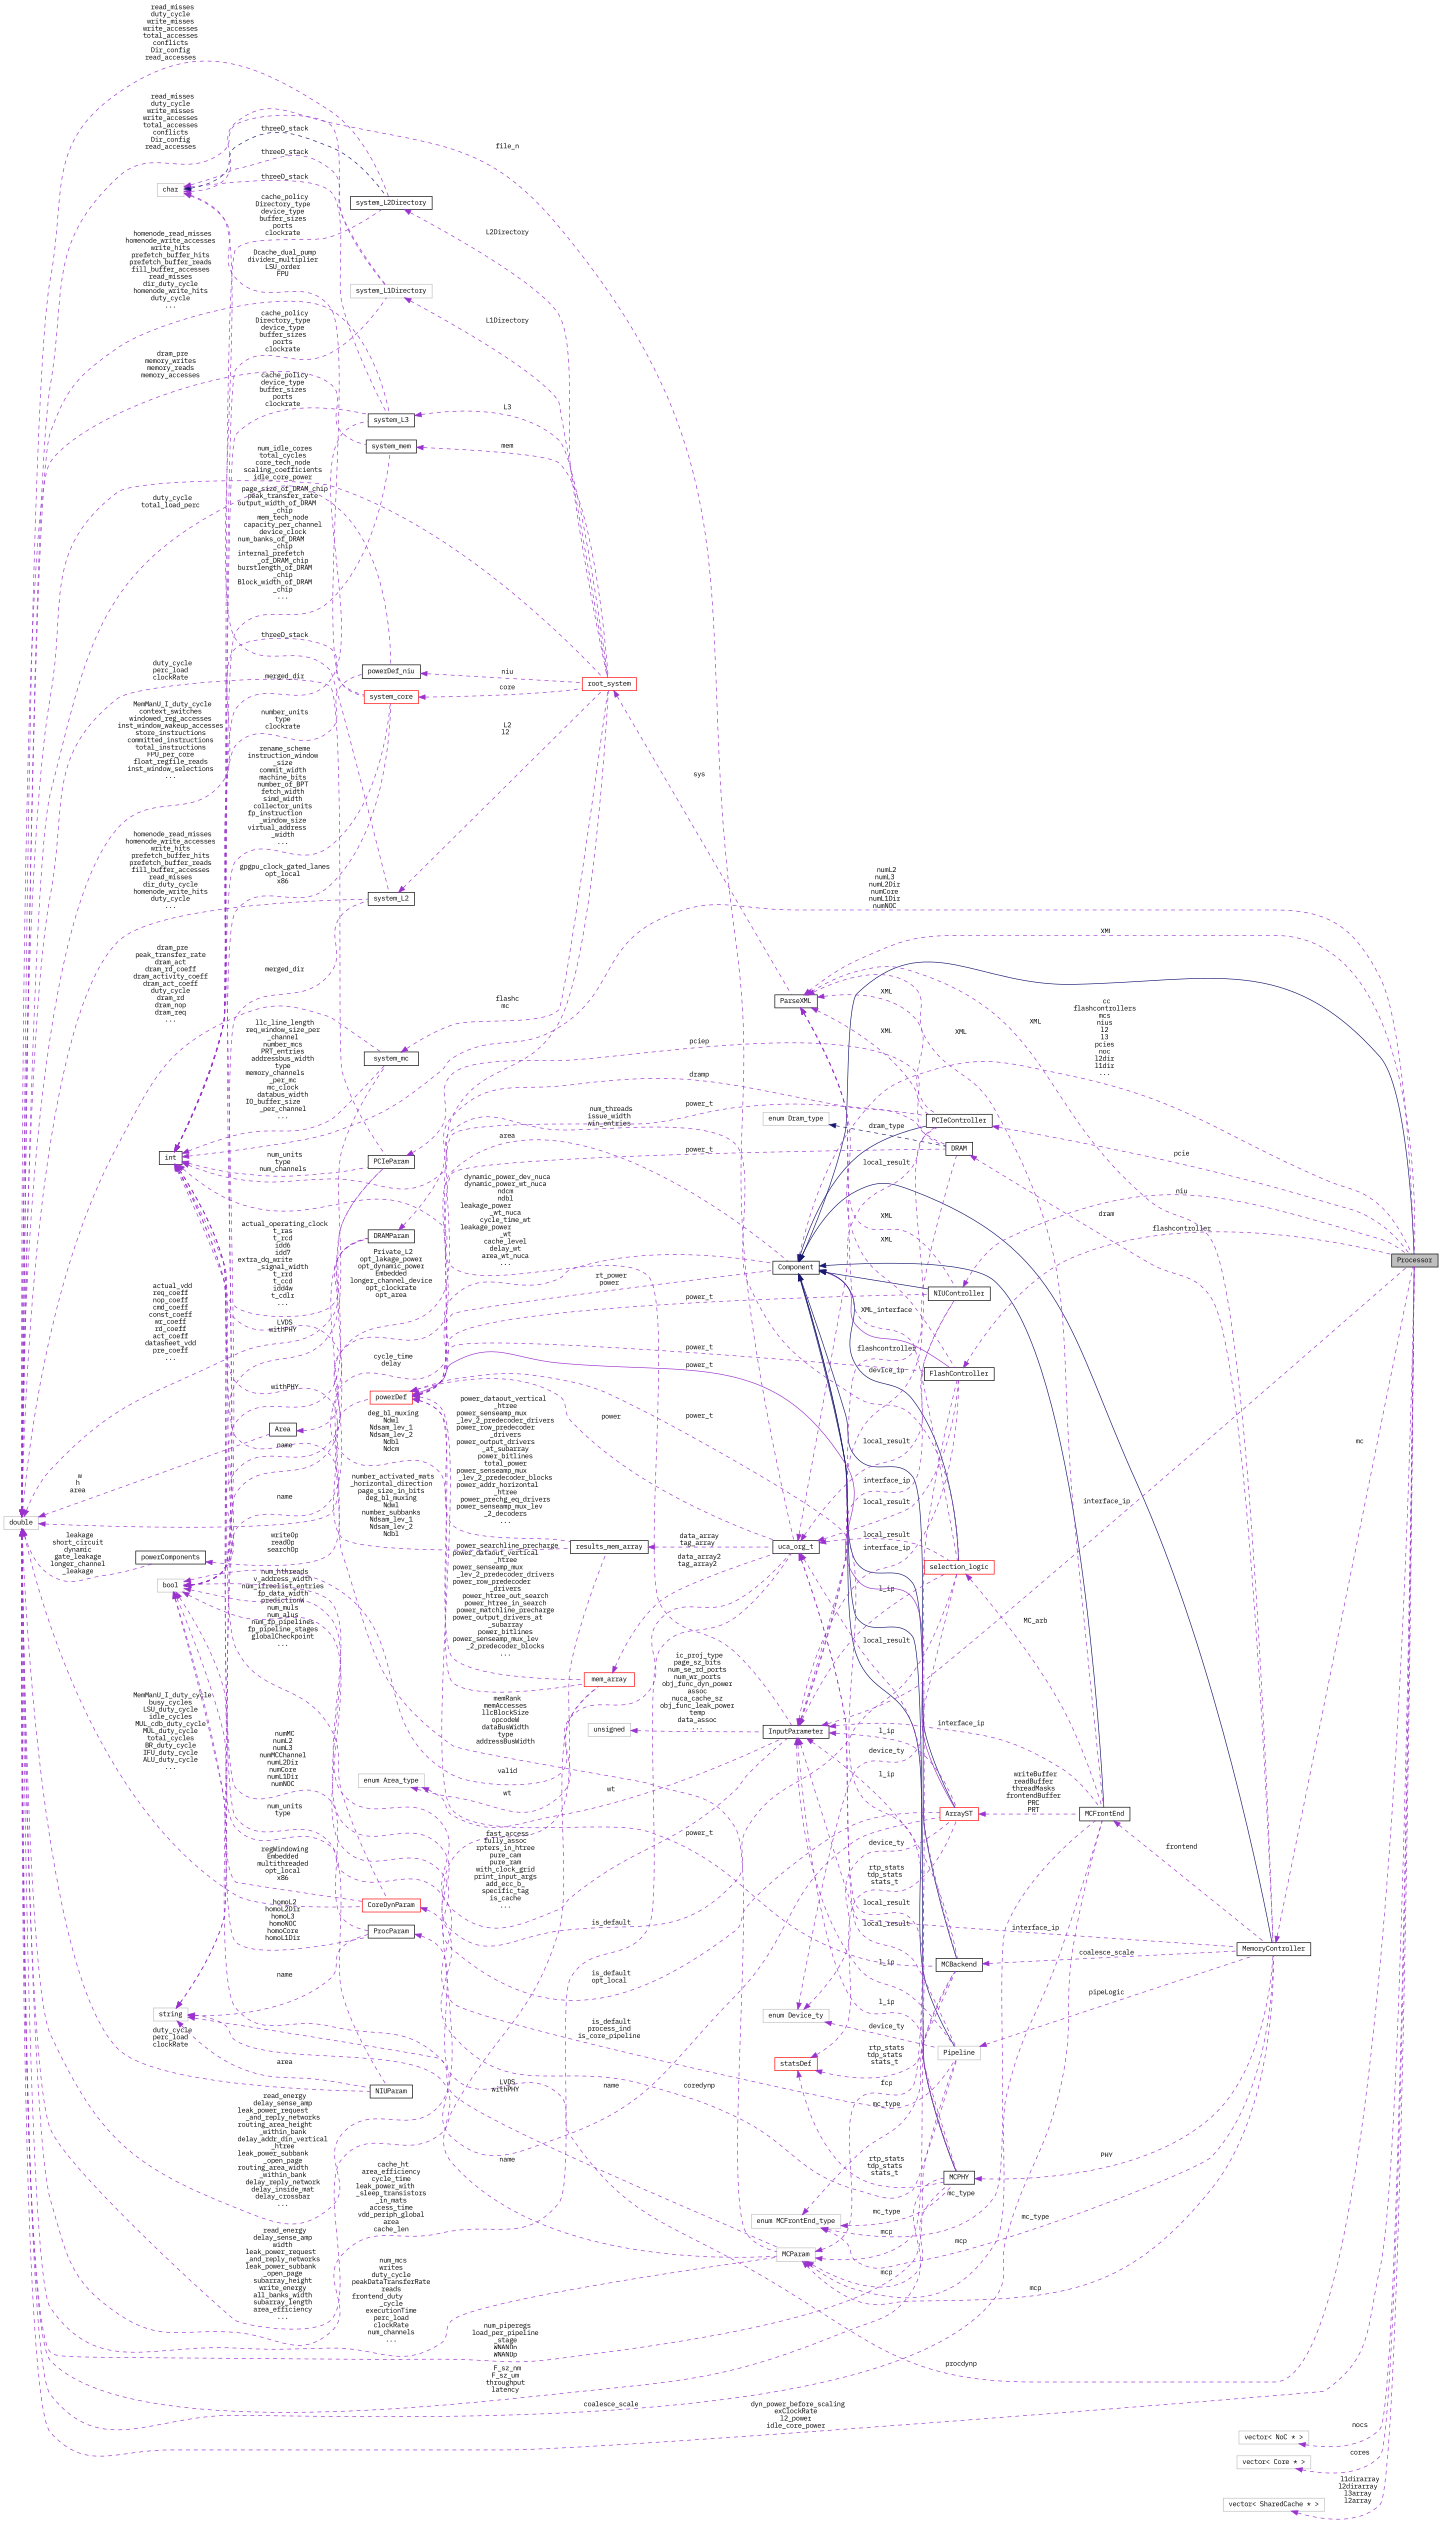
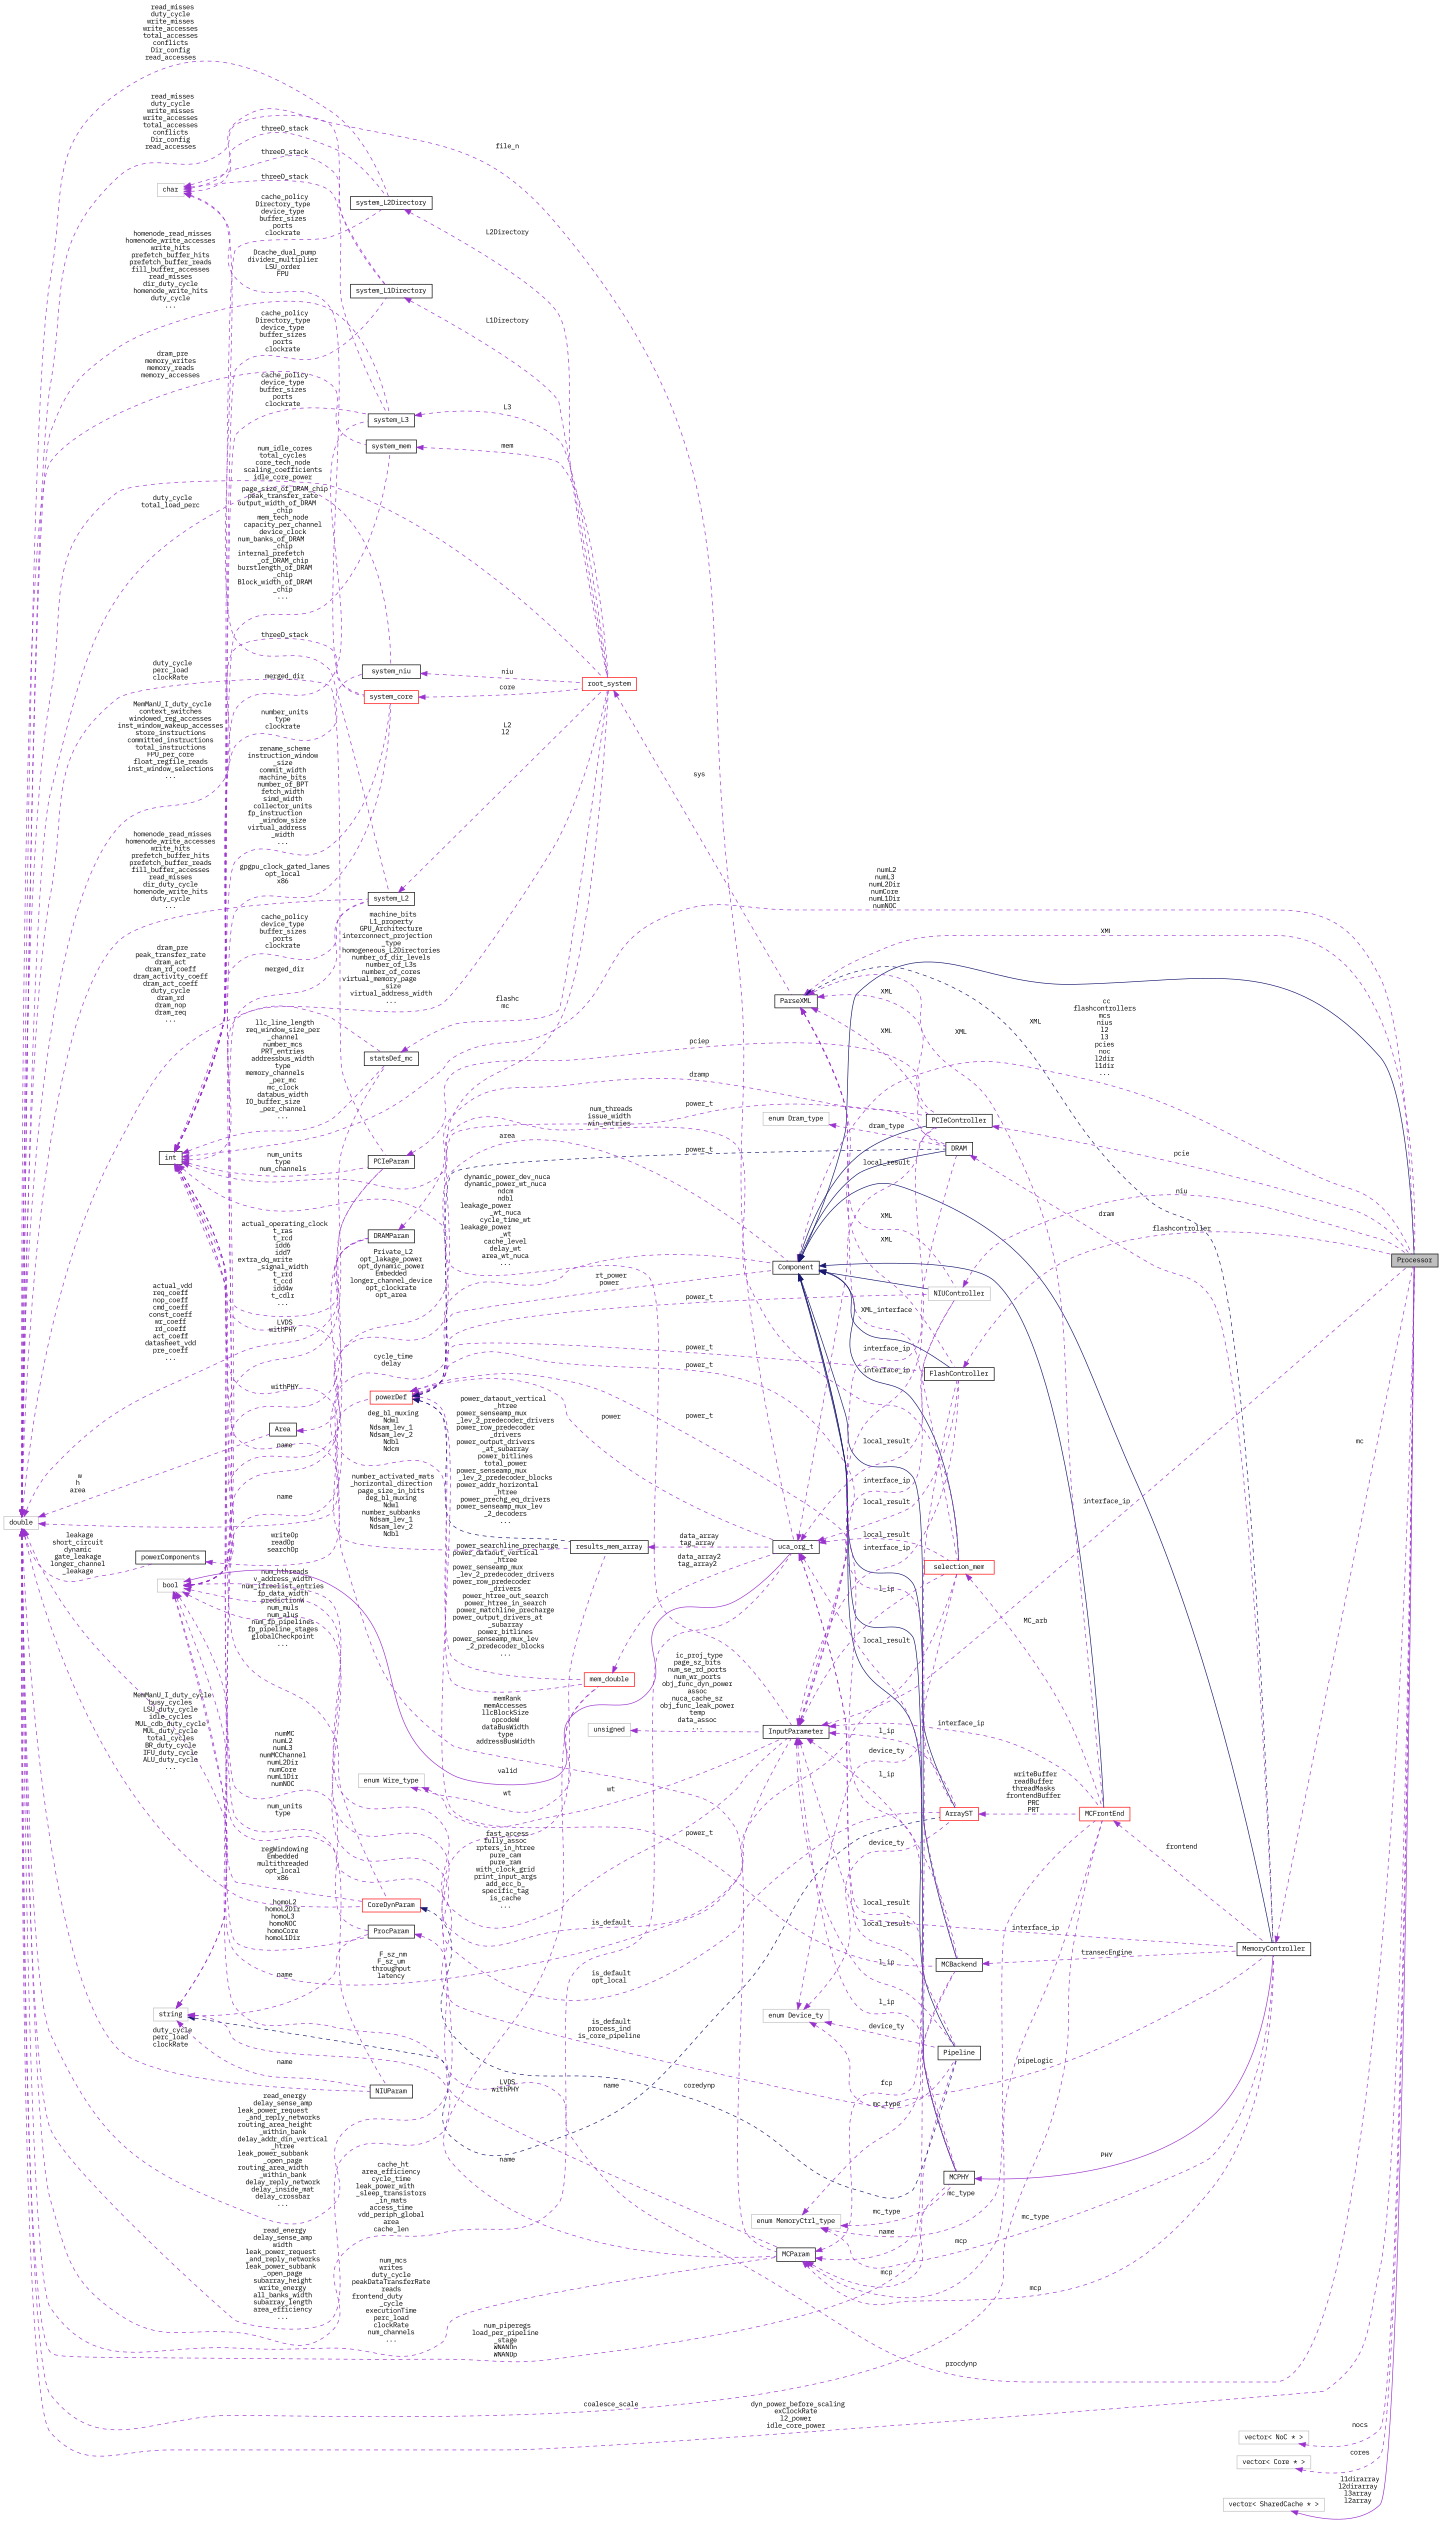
(287, 133) -> (287, 133)
(391, 291) -> (391, 291)
(391, 672) -> (391, 672)
none -> (234, 967)
none -> (432, 1007)
(391, 1059) -> (391, 1059)
(885, 1135) -> (885, 1135)
(581, 1159) -> (581, 1159)
none -> (854, 1177)
(959, 1294) -> (959, 1294)
(1232, 1332) -> (1232, 1332)
(872, 1336) -> (872, 1336)
(885, 1349) -> (885, 1349)
(885, 1371) -> (885, 1371)
(822, 1433) -> (822, 1433)
(455, 1527) -> (455, 1527)
(959, 1567) -> (959, 1567)
(609, 1680) -> (609, 1680)
(391, 1781) -> (391, 1781)
(506, 1785) -> (506, 1785)
(1105, 1814) -> (1105, 1814)
(1405, 1929) -> (1405, 1929)
(1105, 1953) -> (1105, 1953)
(1120, 2000) -> (1028, 2074)
(959, 2053) -> (959, 2053)
(283, 2062) -> (283, 2062)
(796, 2064) -> none
(688, 2098) -> (688, 2098)
(591, 2125) -> (591, 2125)
(1185, 2137) -> (1185, 2137)
(796, 2221) -> (796, 2221)
(885, 2232) -> (885, 2232)
(796, 2255) -> (796, 2255)
(140, 2400) -> (300, 1980)
